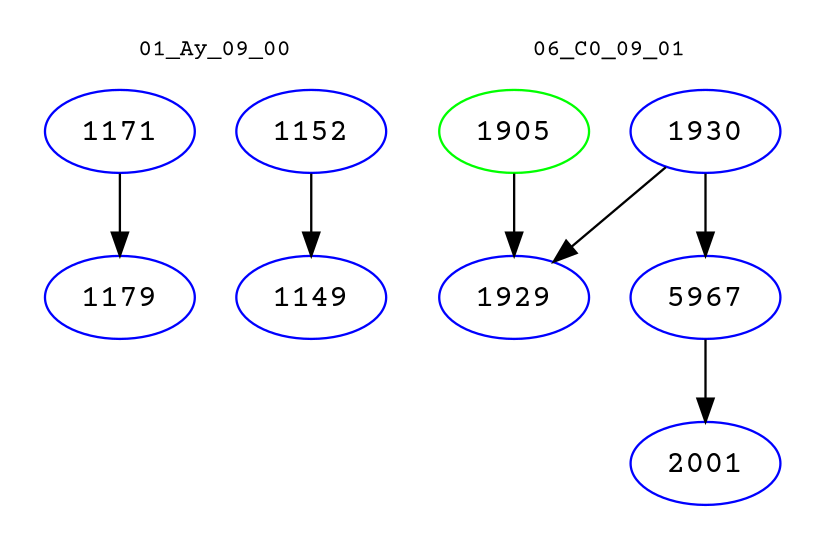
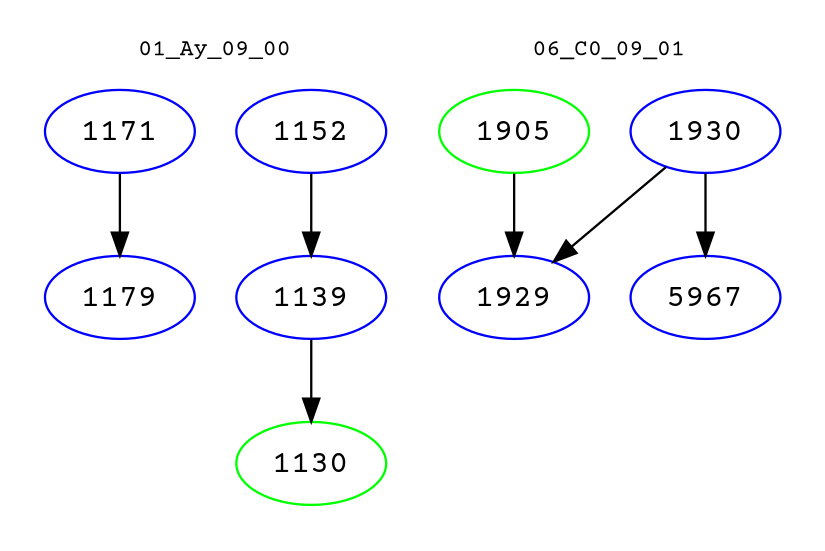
(311, 297) -> (311, 297)
none -> (311, 463)
(705, 463) -> none
